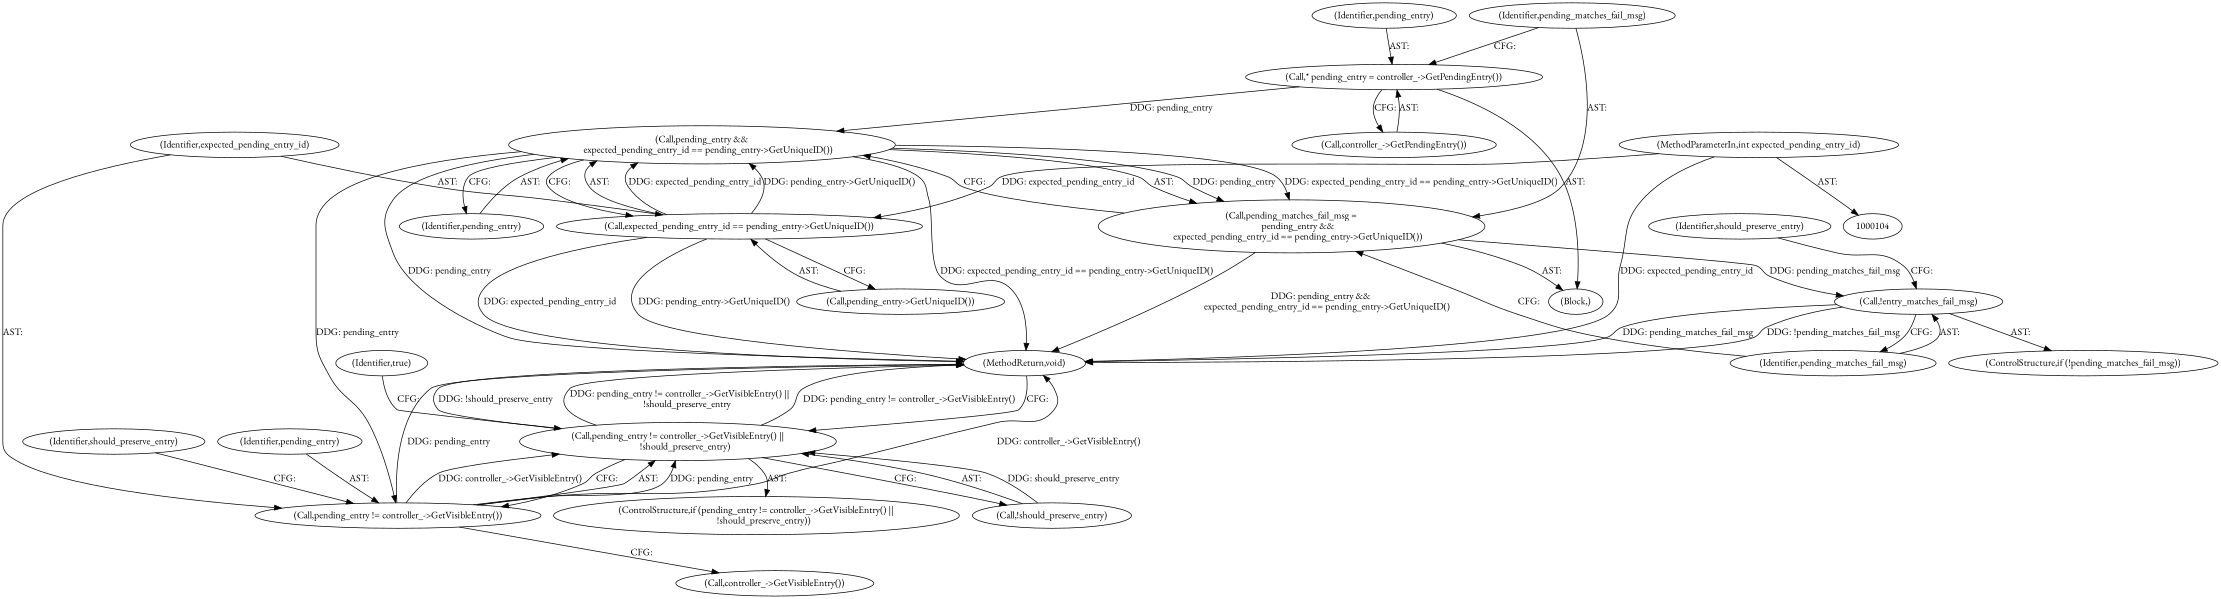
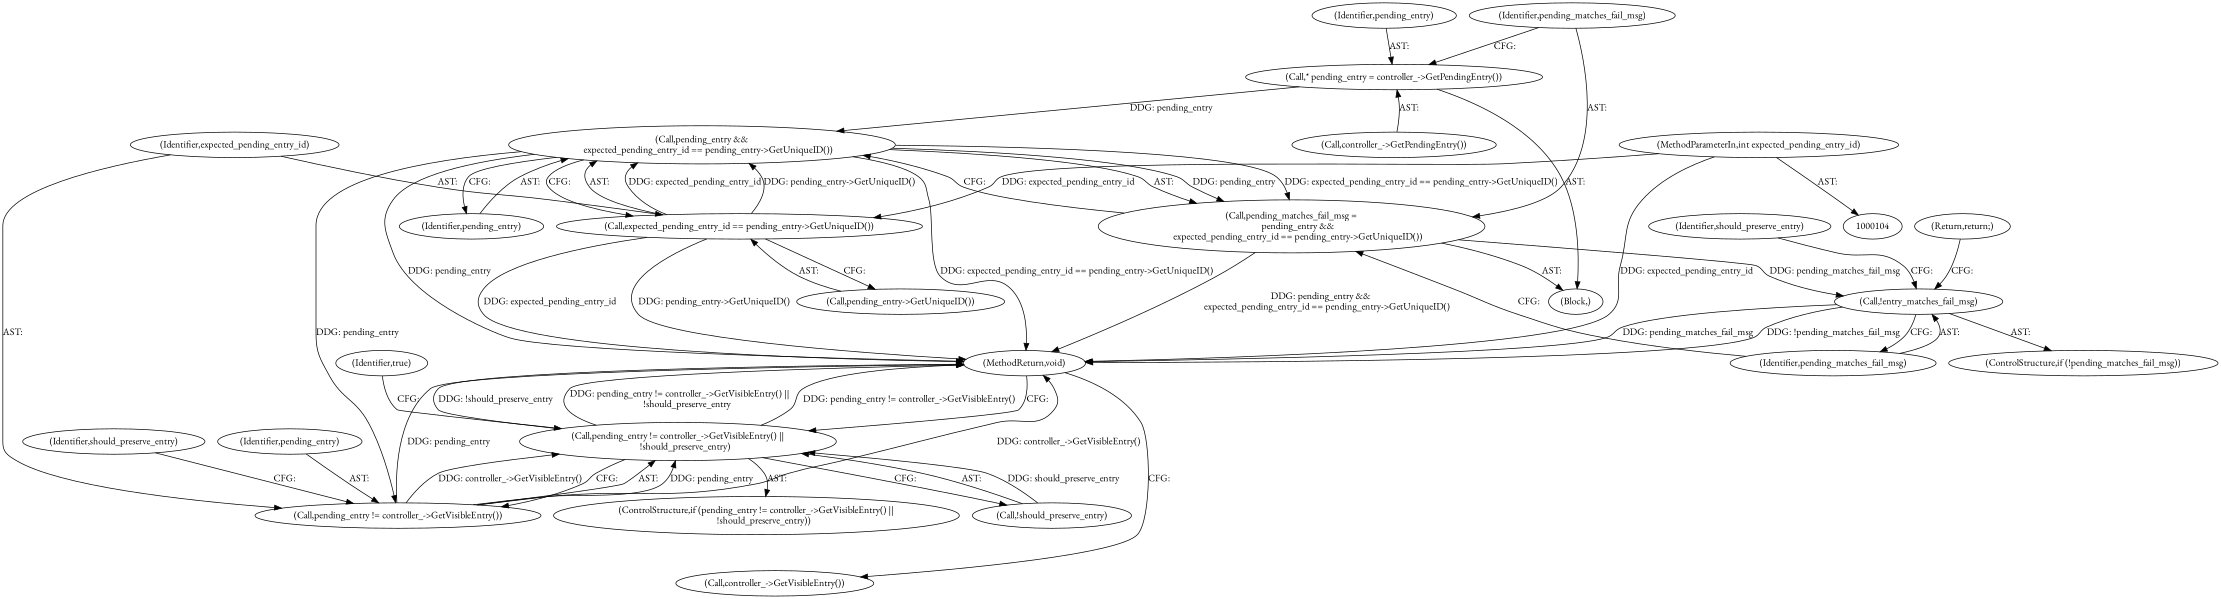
(1373, 107) -> none
none -> (1962, 226)
(586, 549) -> (1107, 547)
